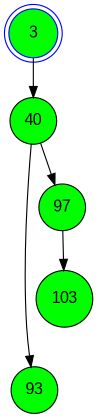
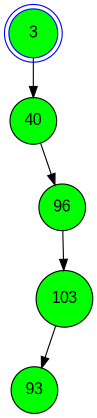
(62, 207) -> (62, 207)
(25, 250) -> (50, 342)
